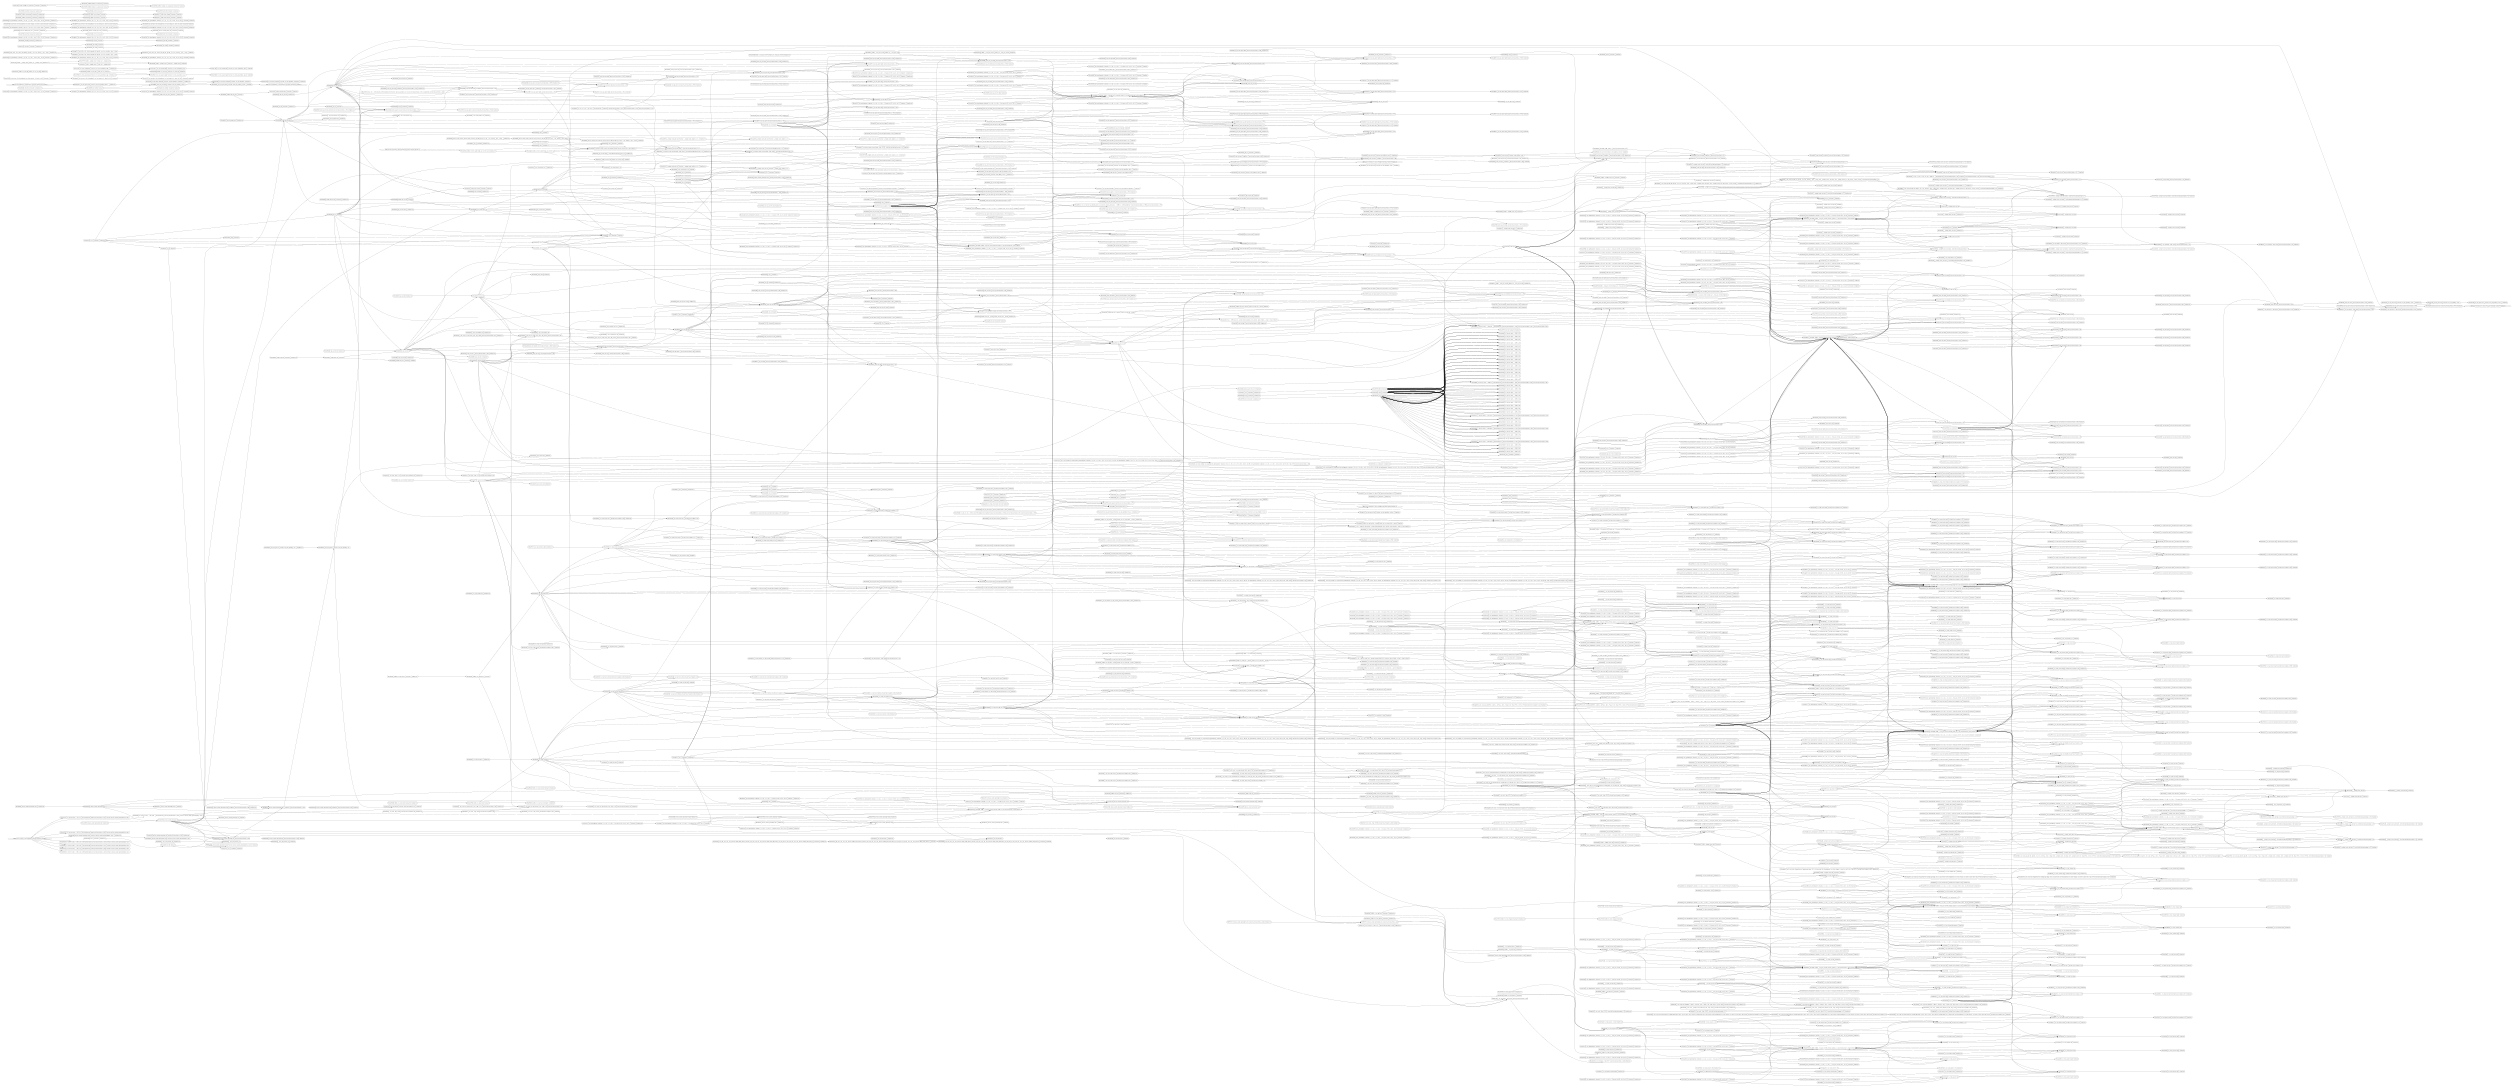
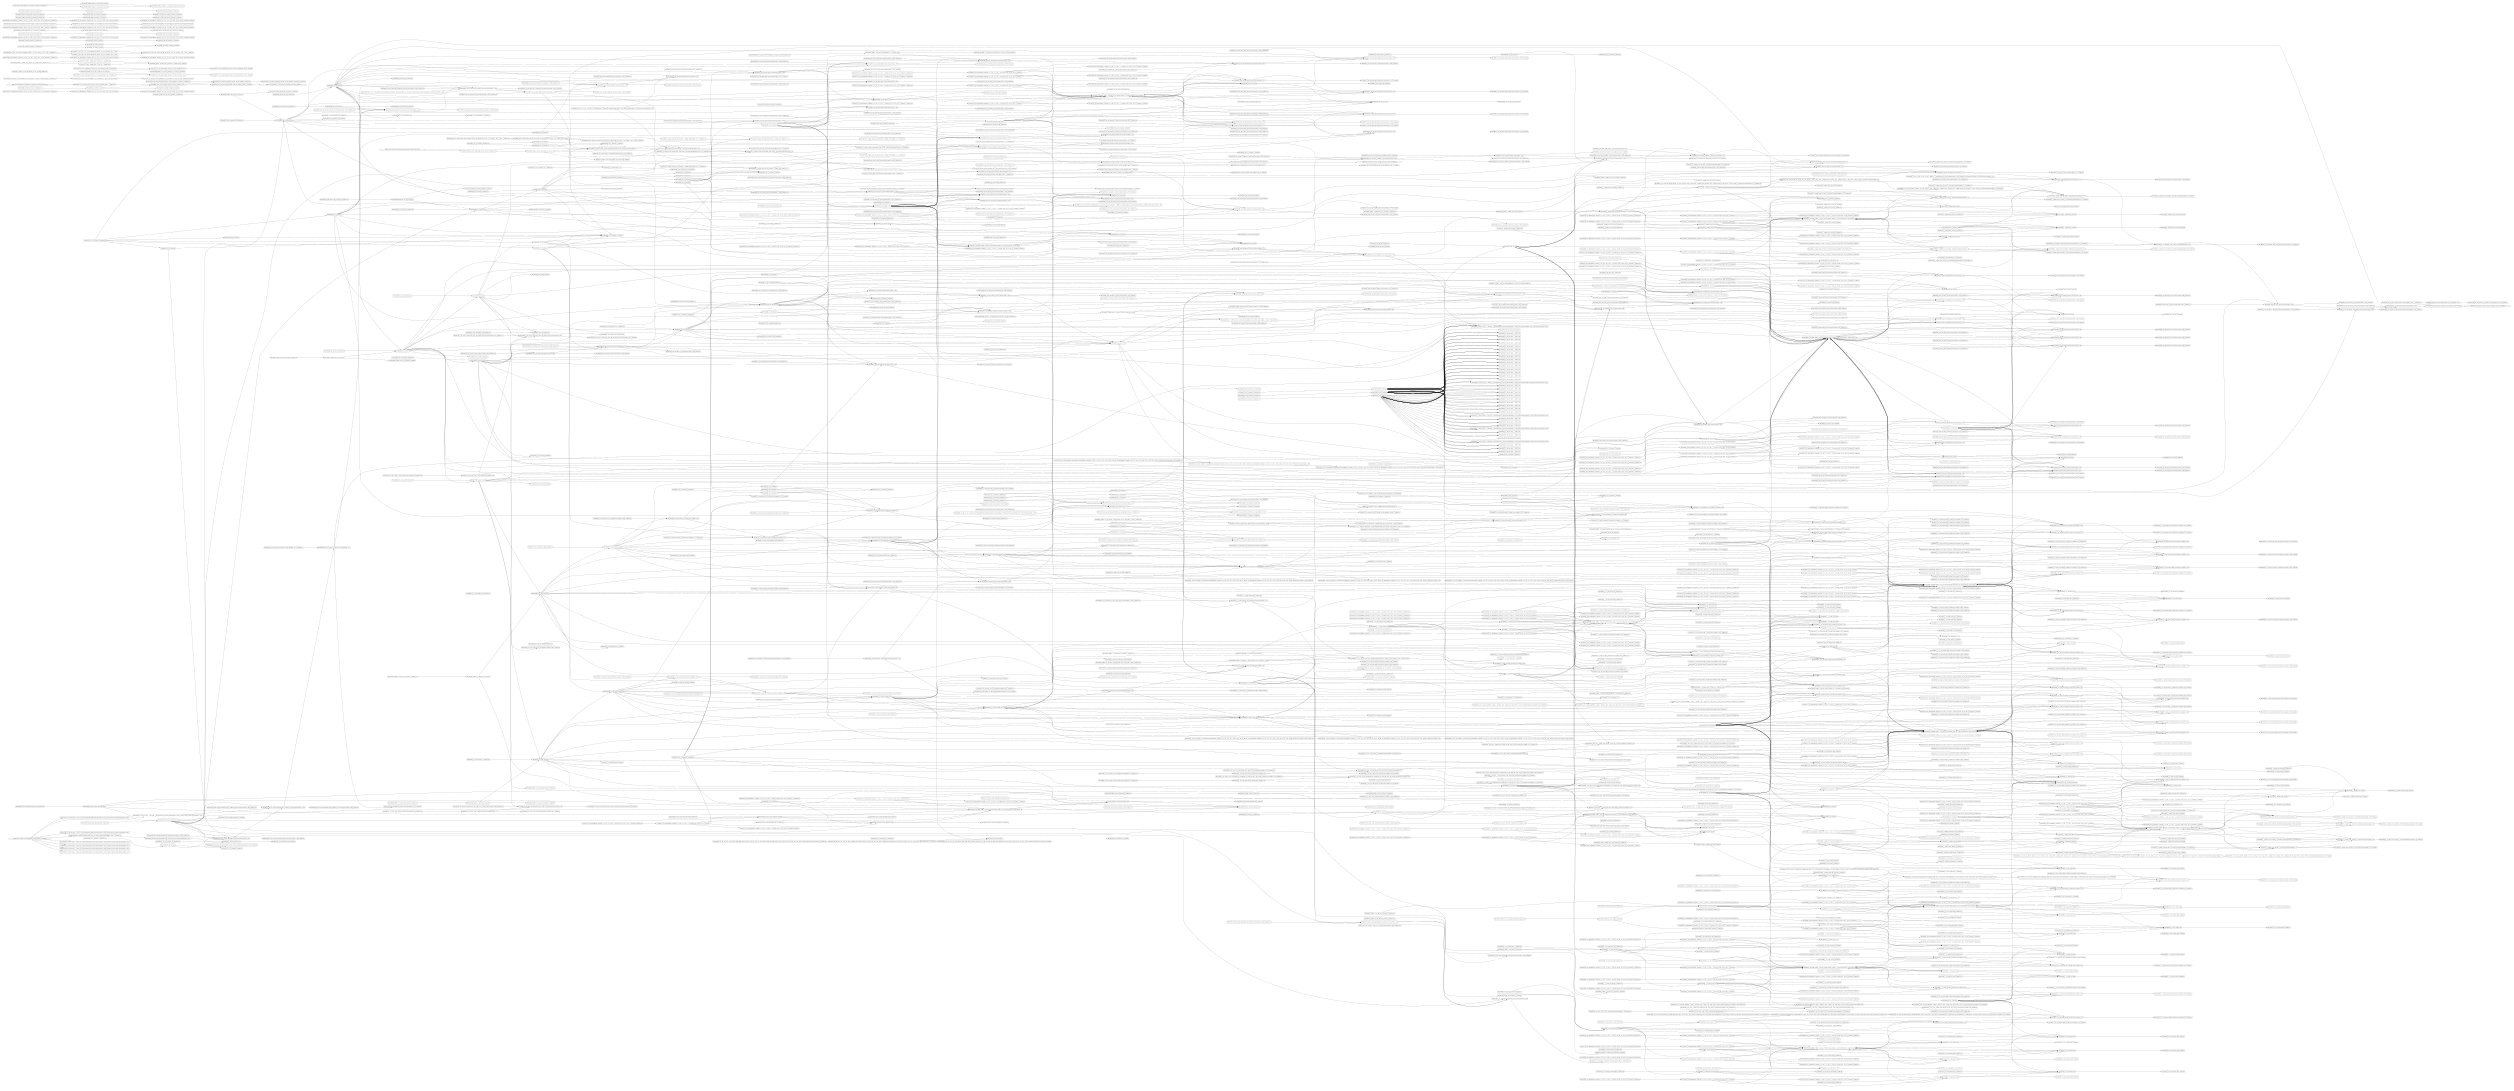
(168, 807) -> none
